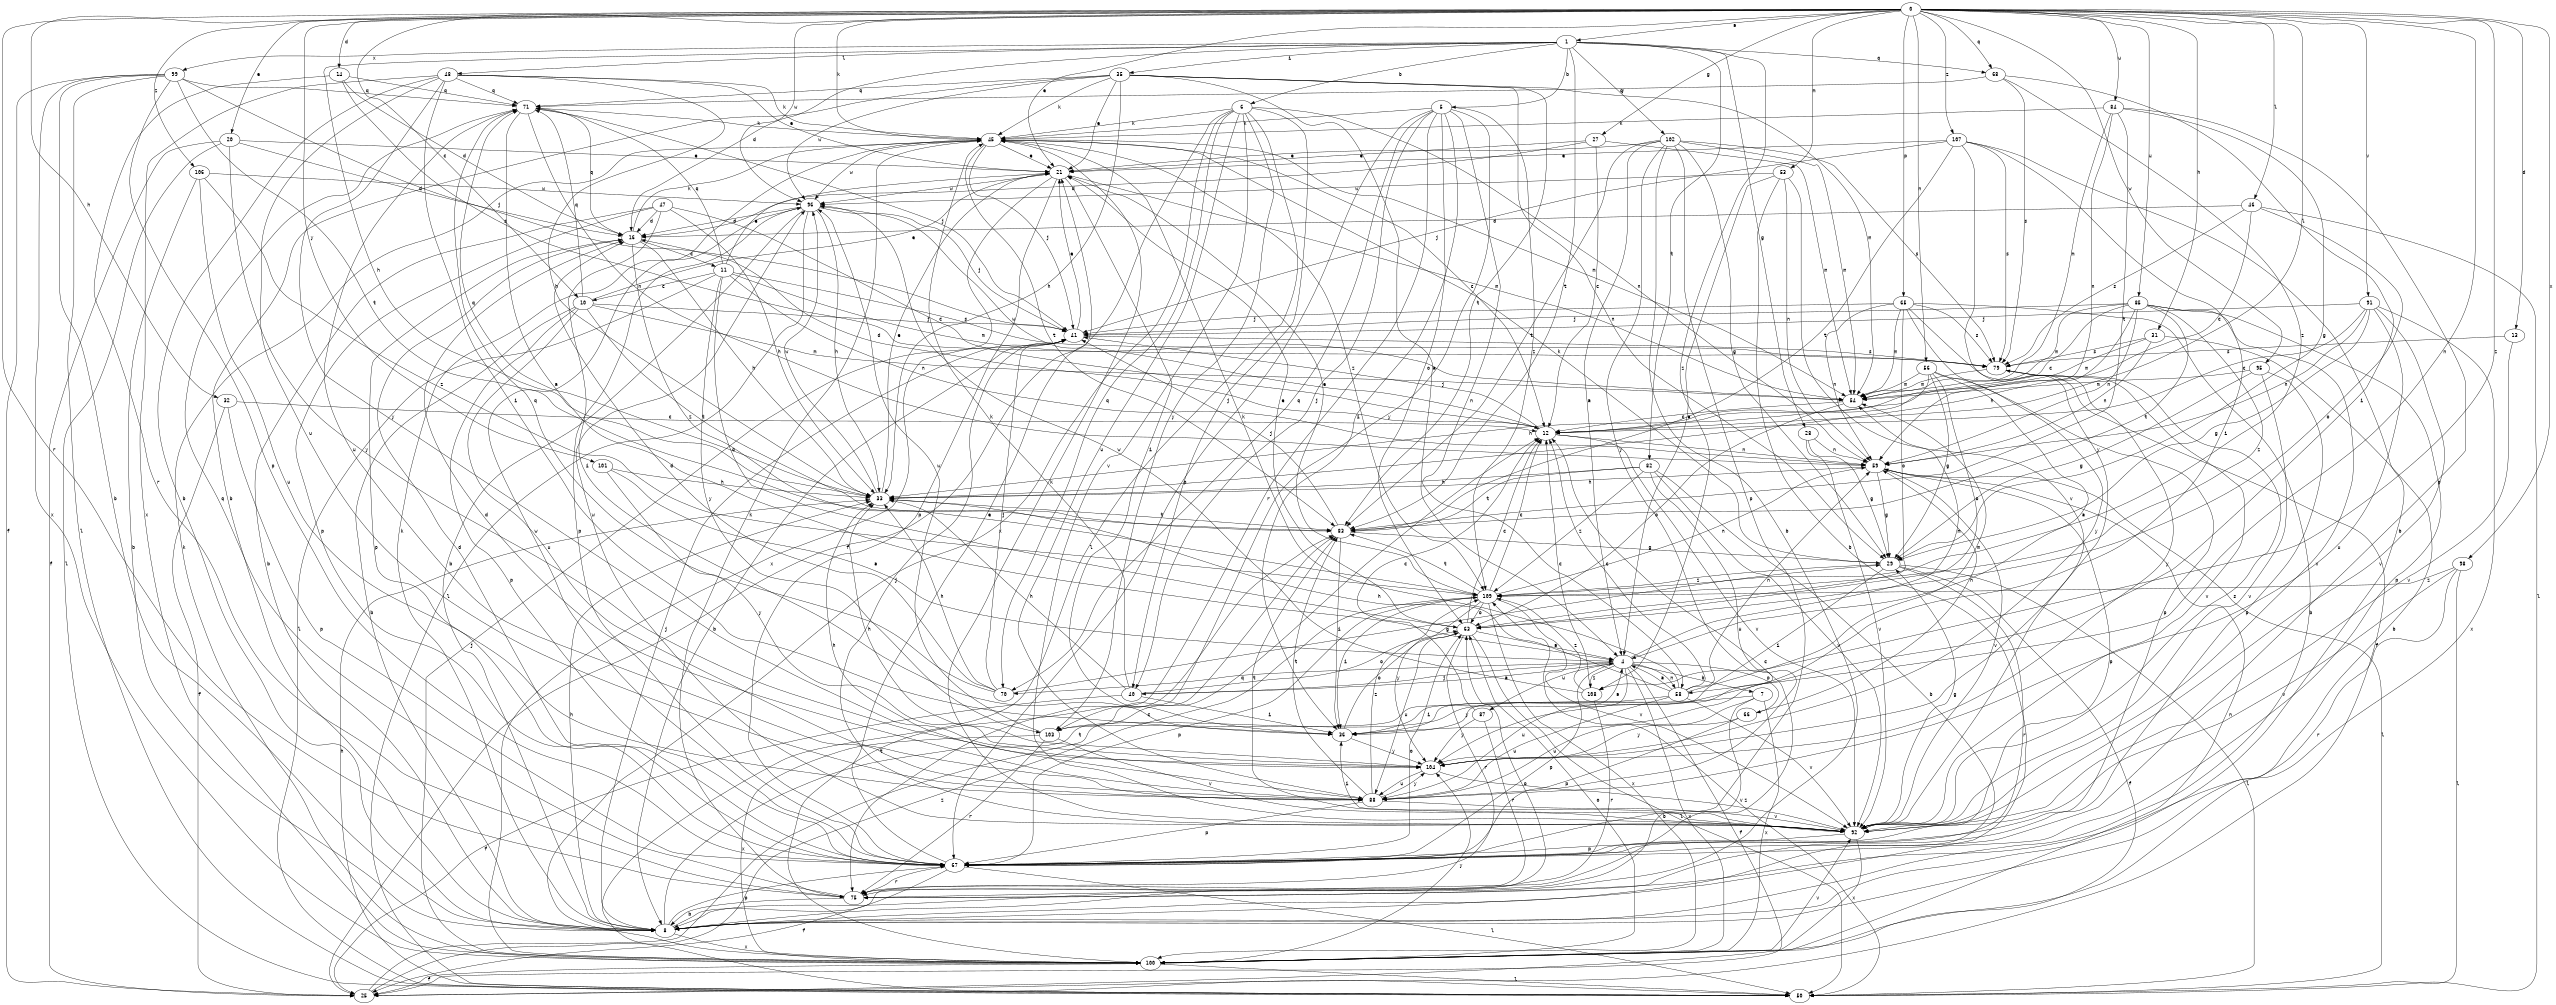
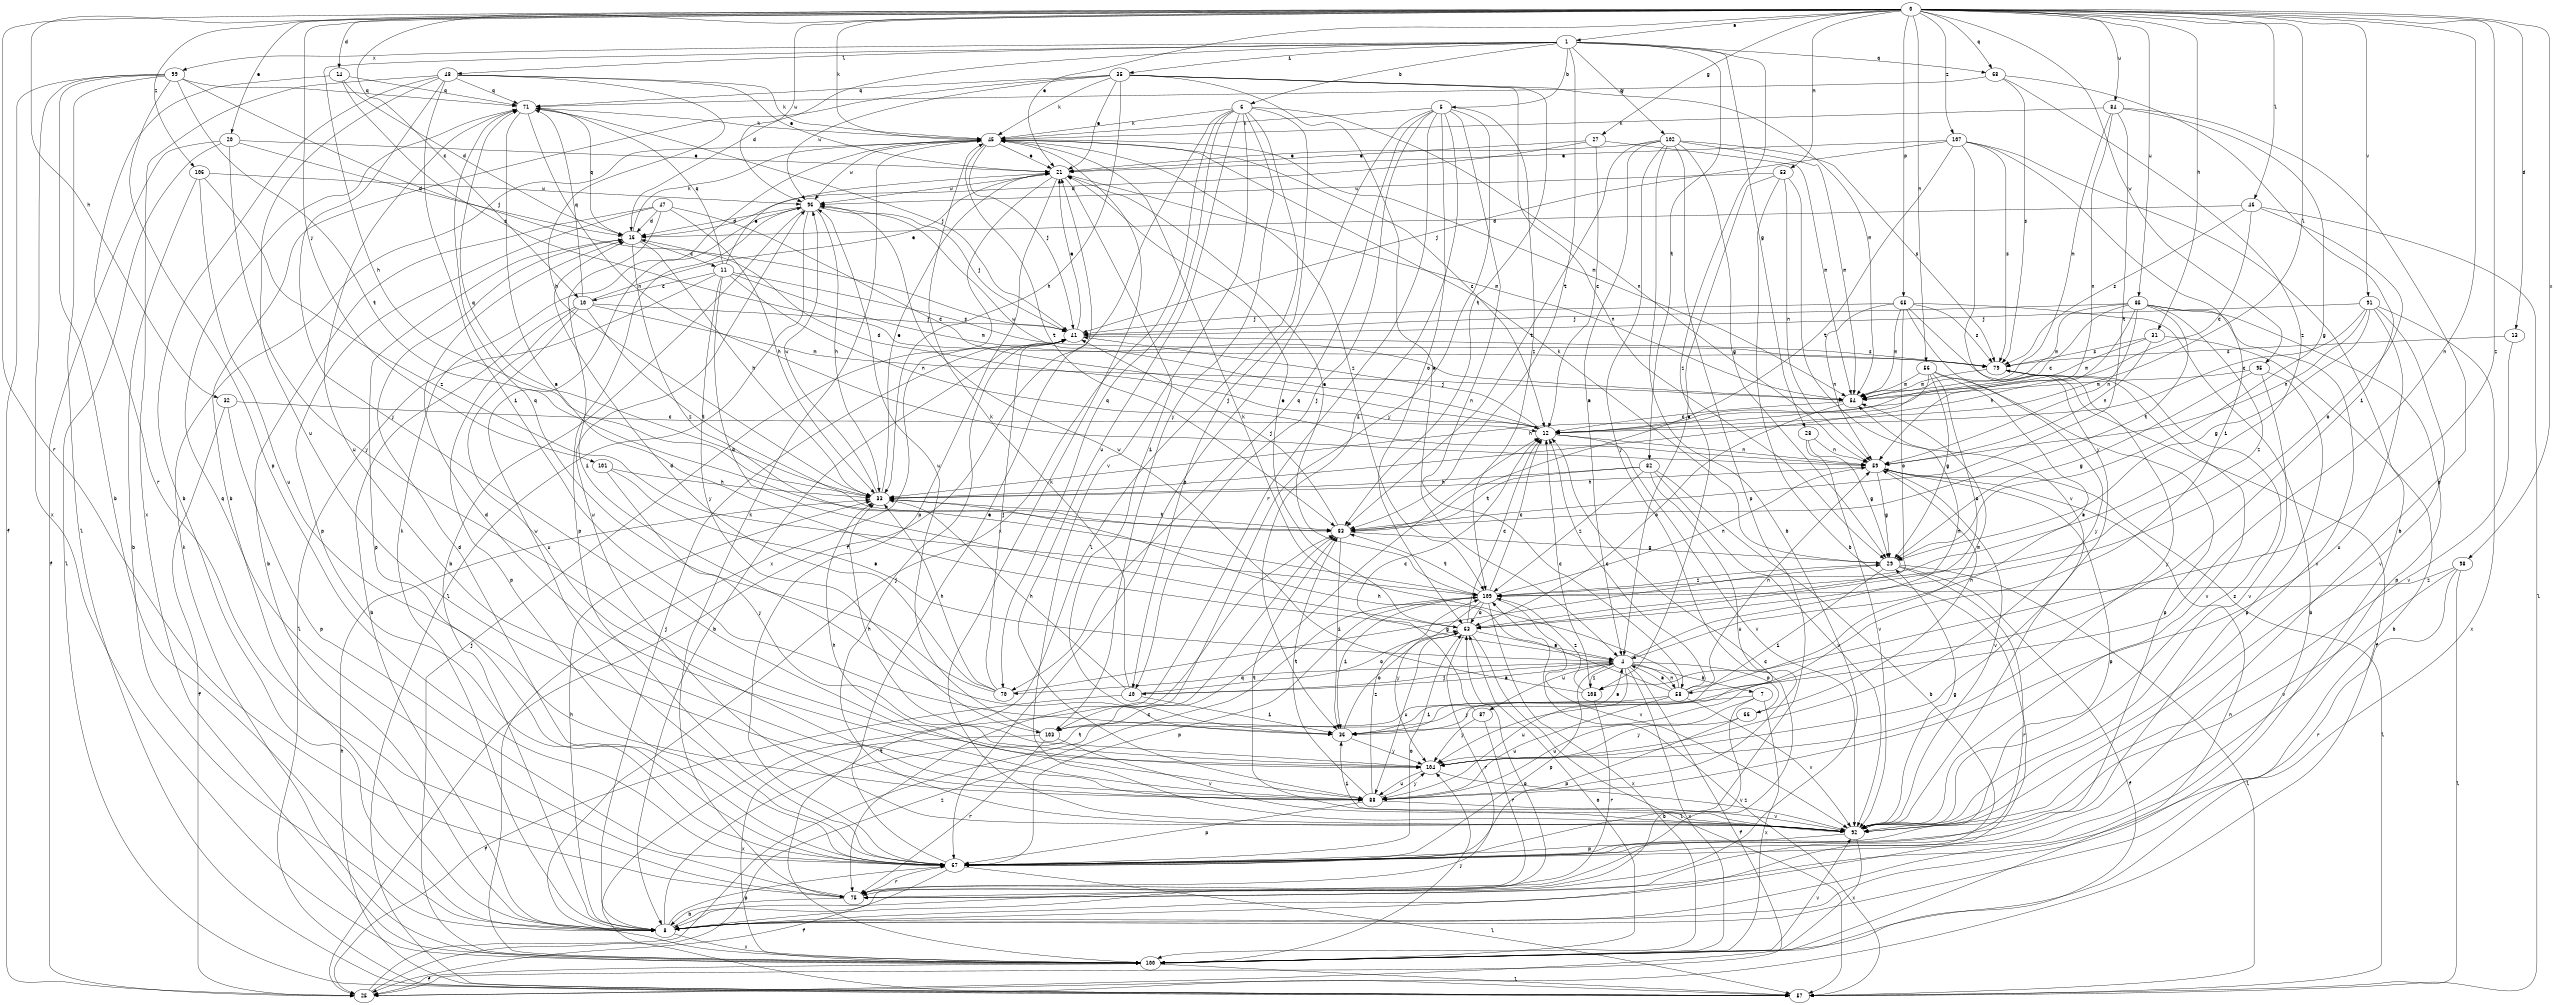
(1800, 996) -> (1800, 996)
